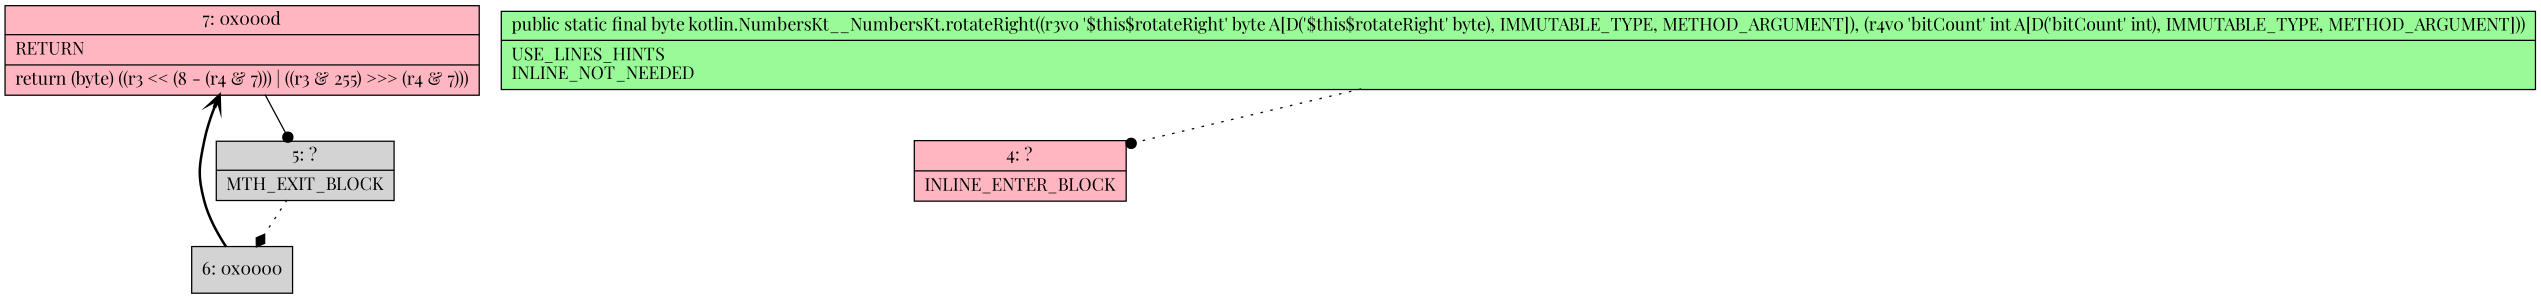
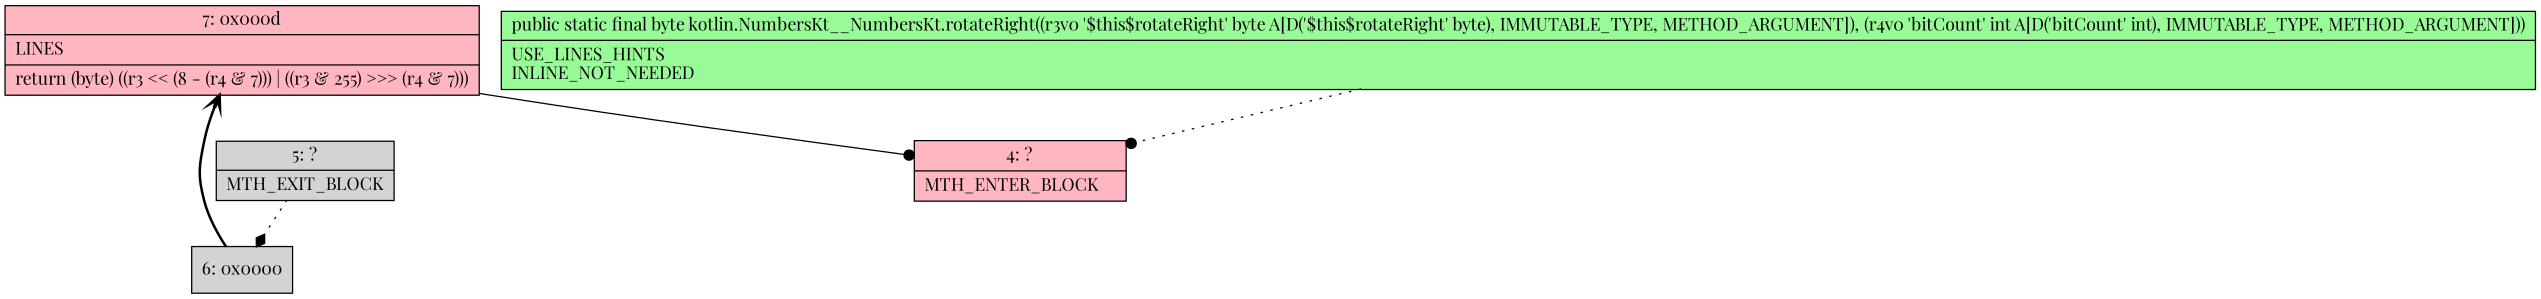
(50, 49) -> (40, 49)
(275, 114) -> (691, 125)
(1020, 185) -> (1012, 185)
